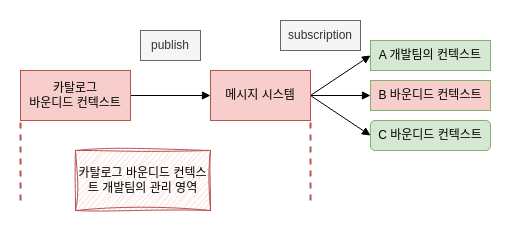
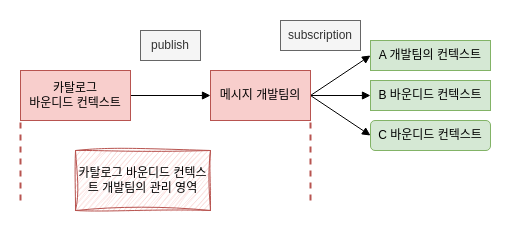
(261, 96) -> (261, 96)
(431, 96) -> (431, 96)
